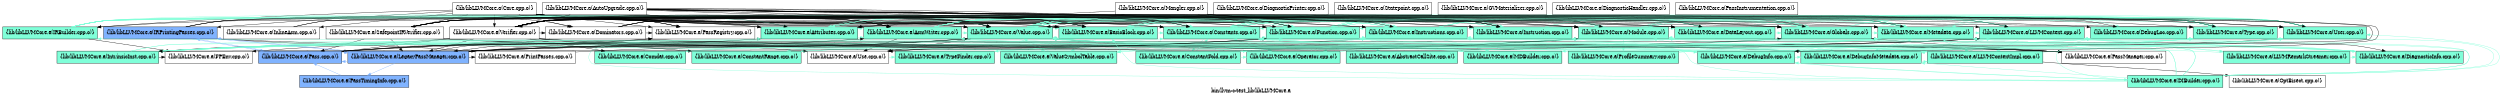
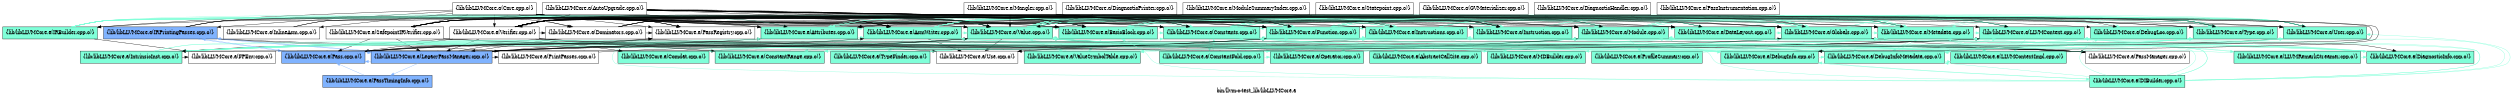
none -> (1246, 9)
(1148, 42) -> none
(401, 45) -> (457, 45)
none -> (722, 46)
(890, 57) -> (898, 44)
(2277, 81) -> none
